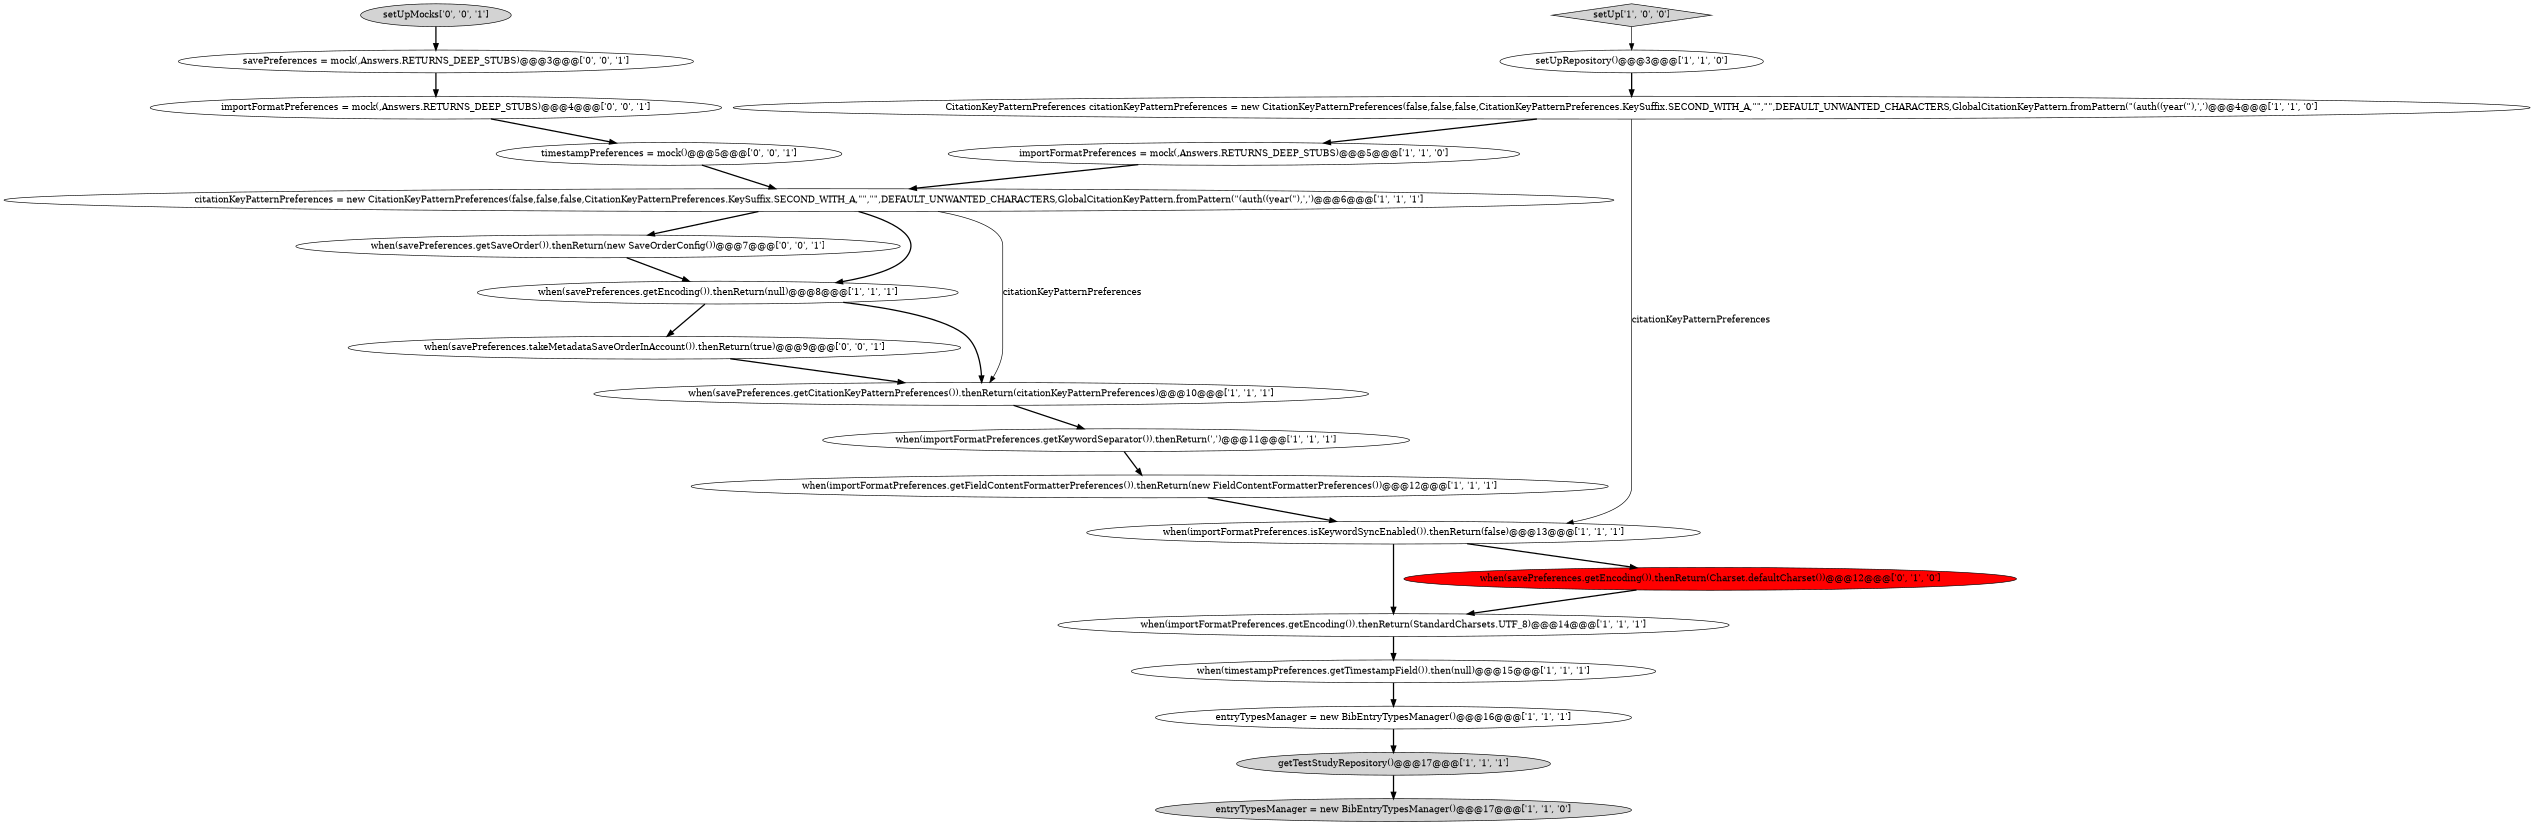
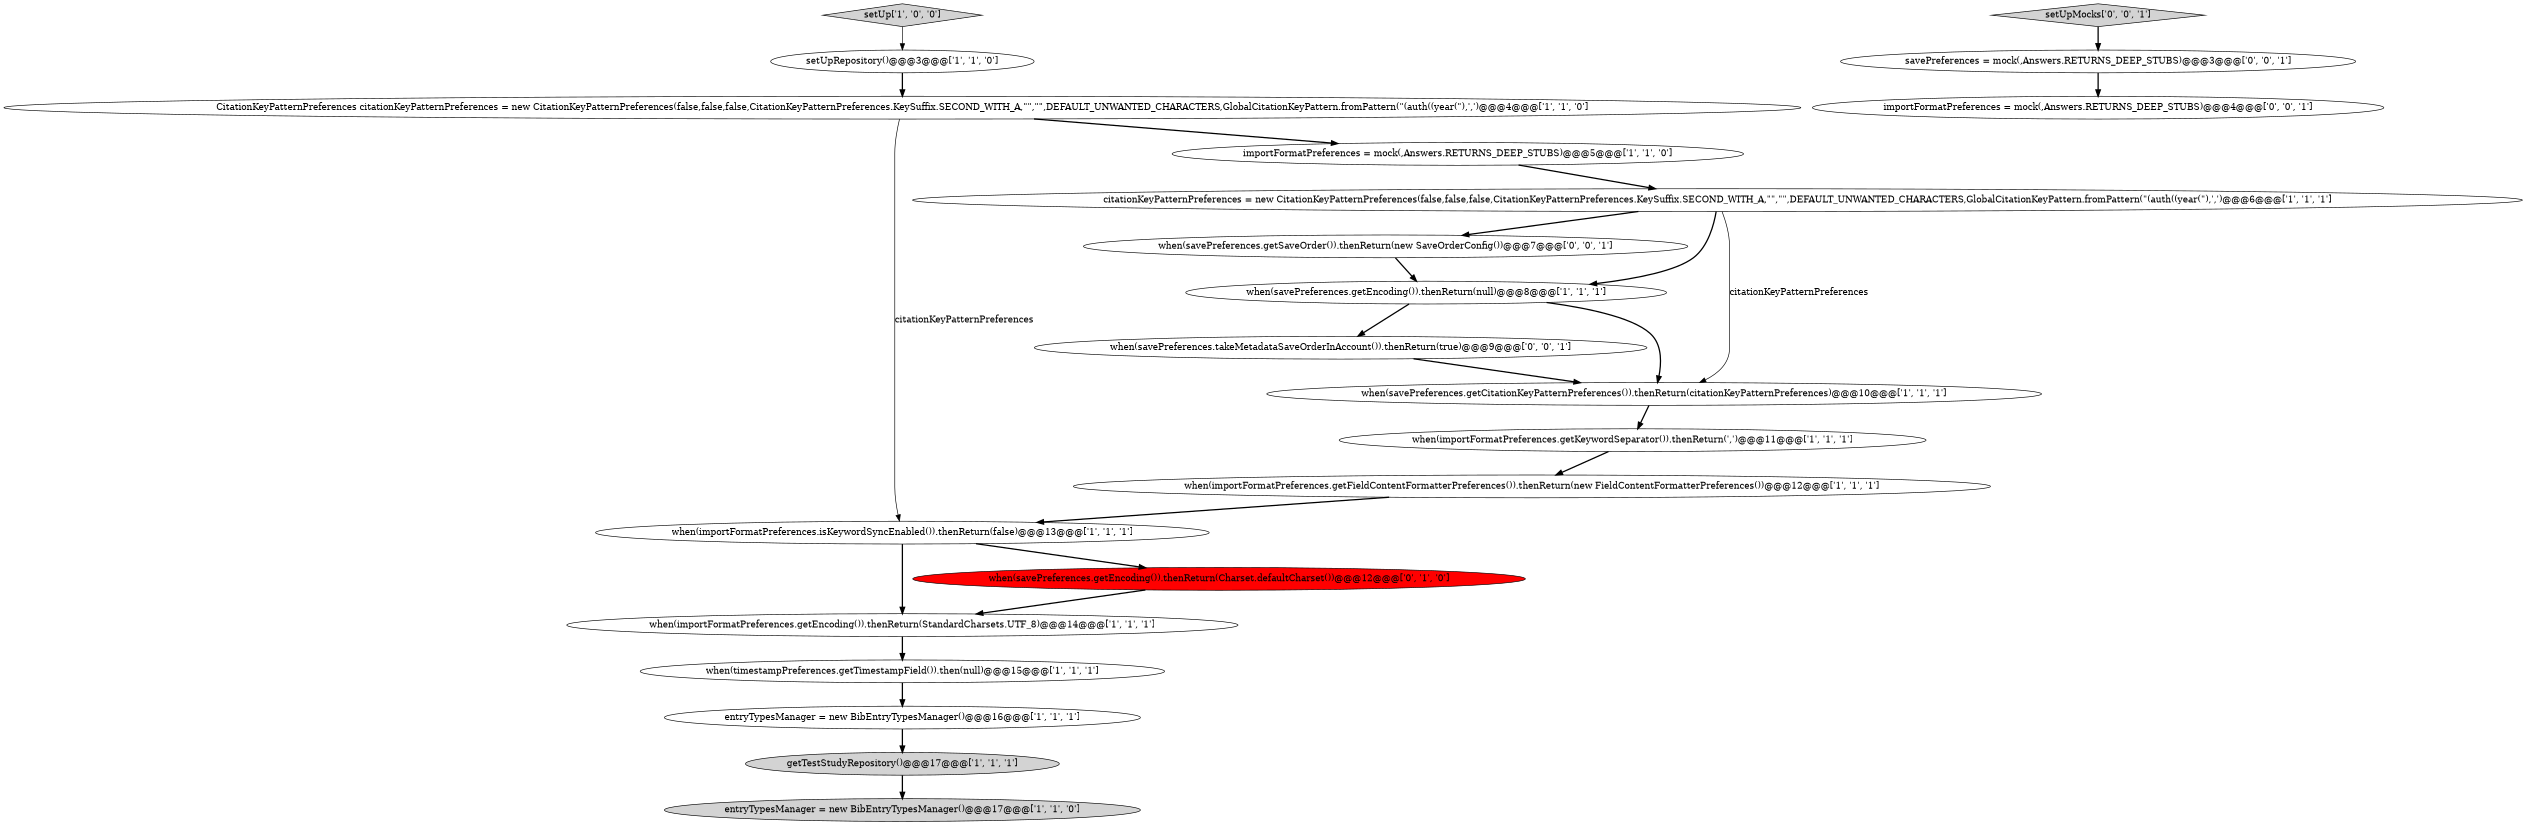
(436, 15) -> (2098, 15)
(669, 154) -> none
